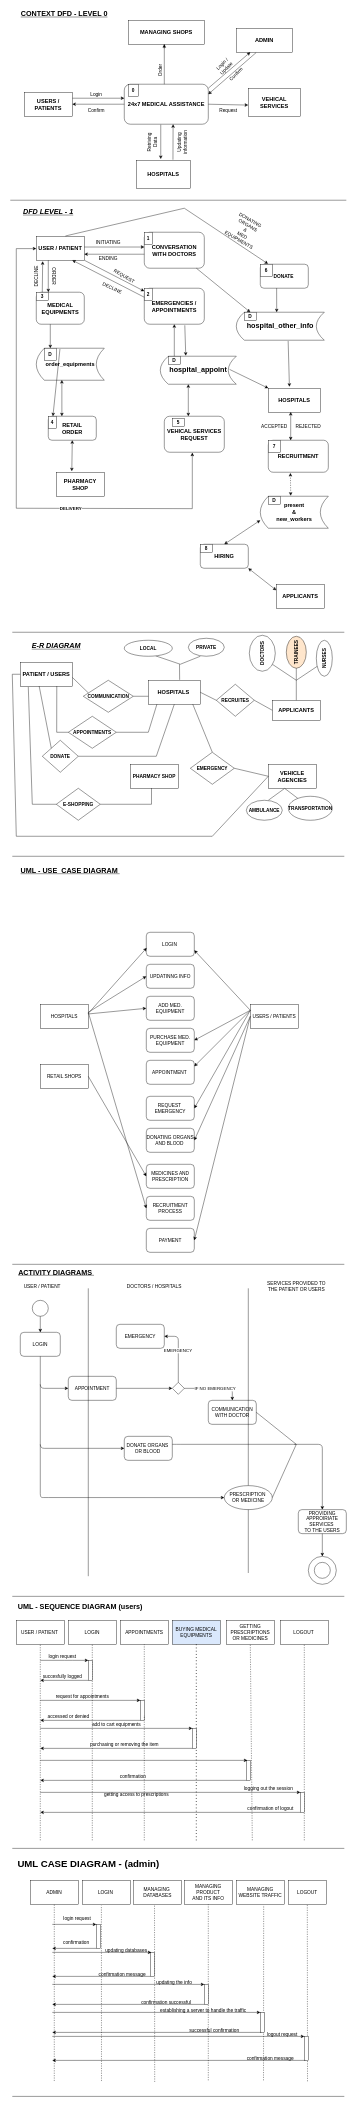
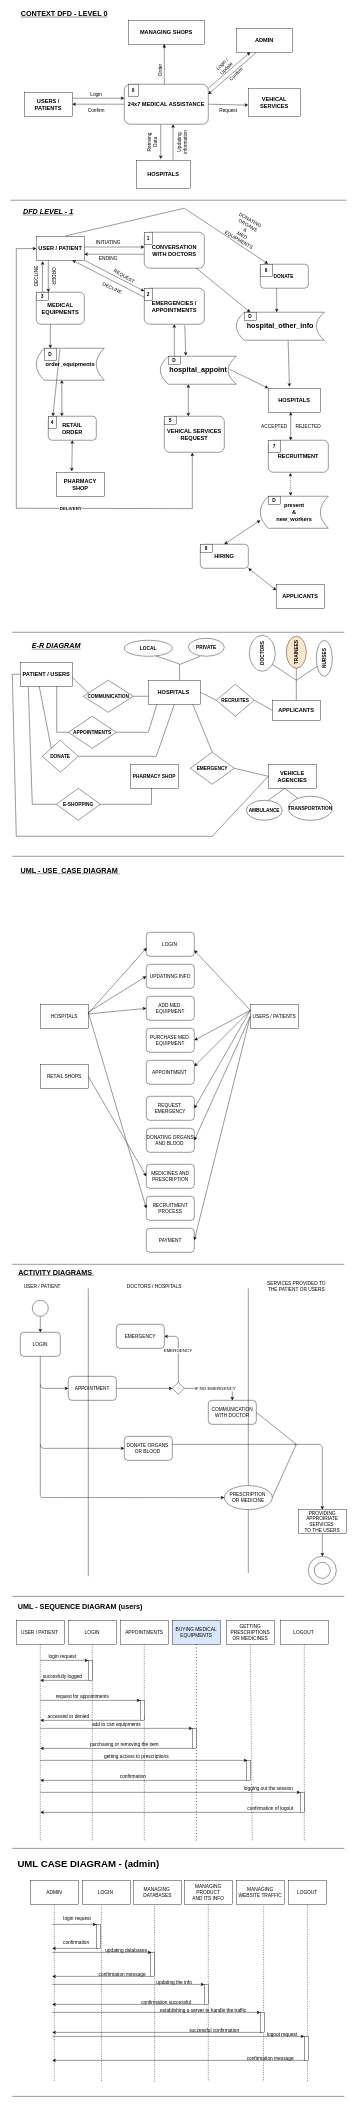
(178, 422) -> (170, 420)
(322, 1521) -> (322, 1521)
(136, 1794) -> (136, 1756)
